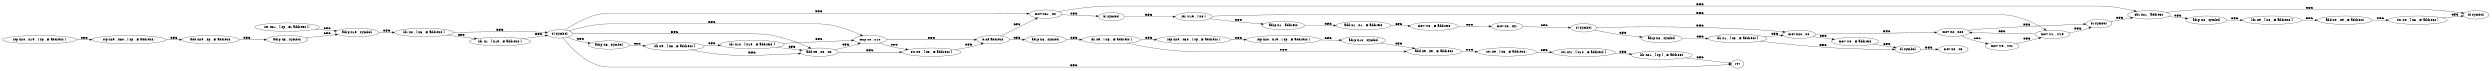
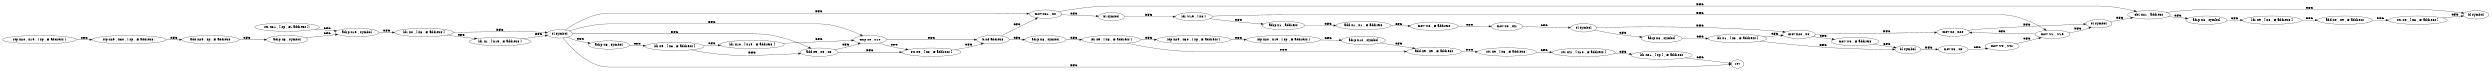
(1973, 40) -> (1977, 49)
(788, 49) -> none
